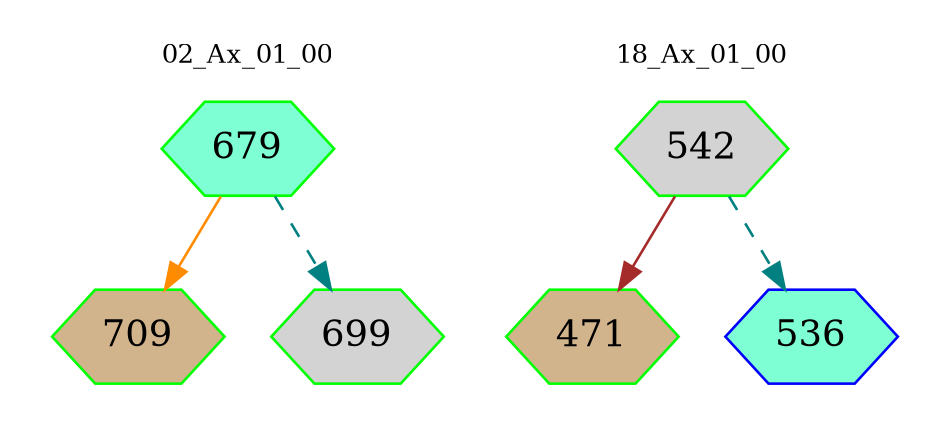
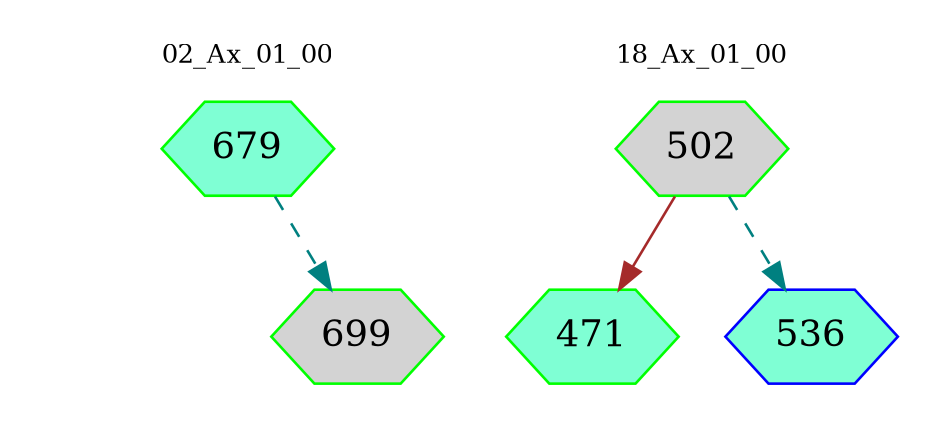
(702, 149) -> (702, 149)
(138, 337) -> none
(592, 337) -> (592, 337)
